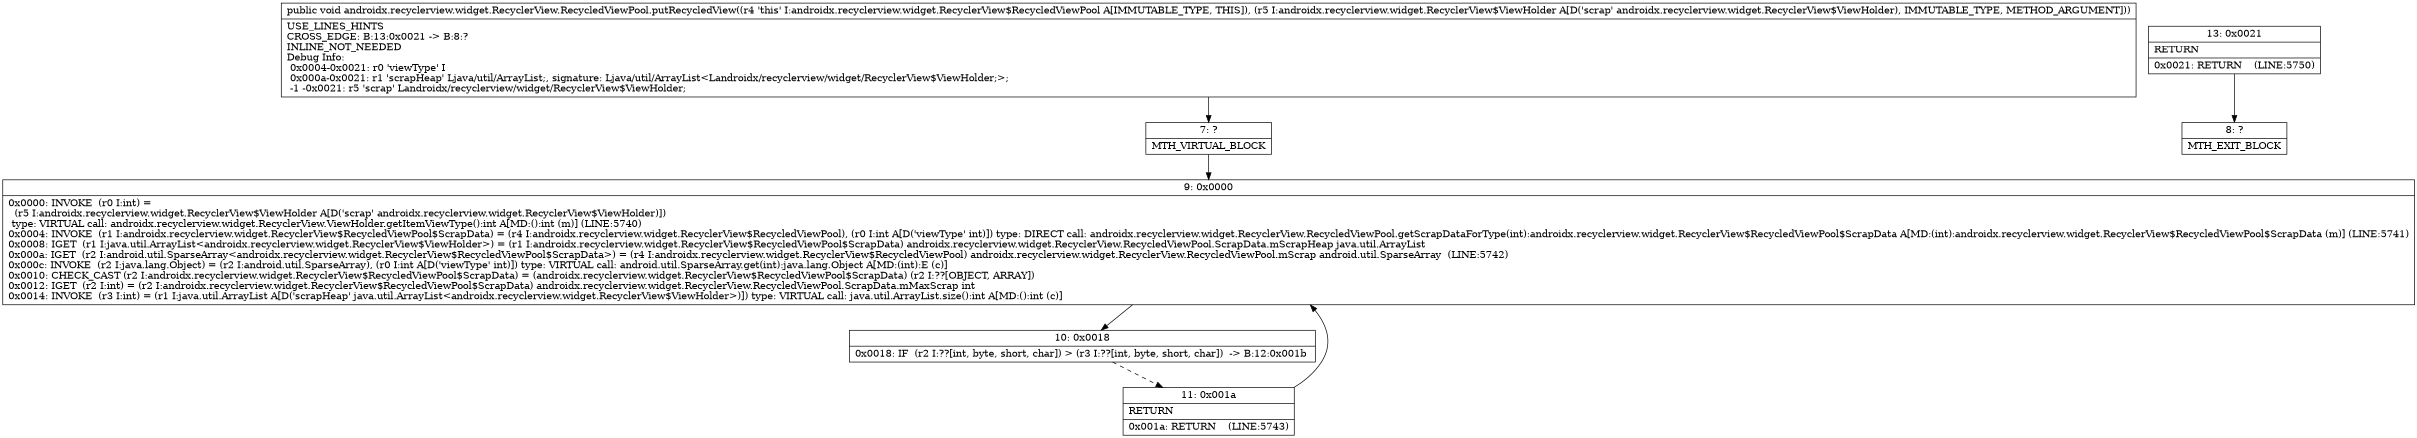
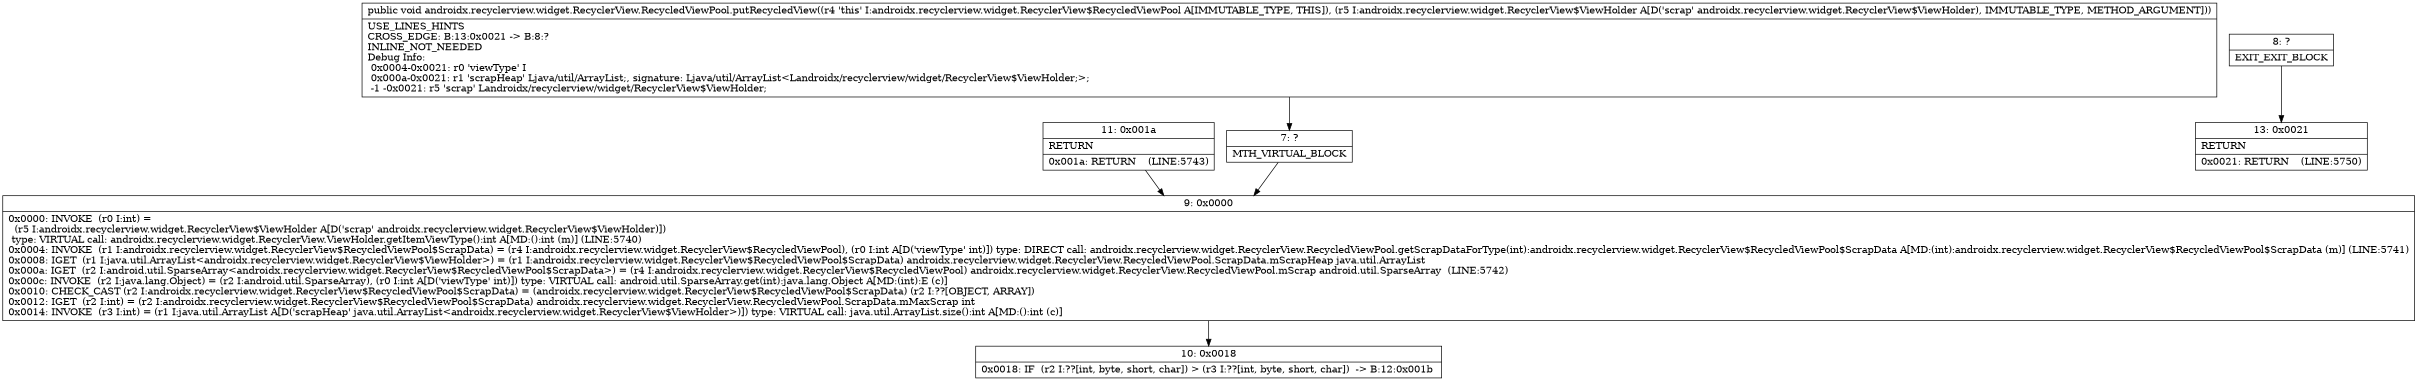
(2234, 95) -> (2281, 91)
(2234, 146) -> (2281, 58)
(1135, 373) -> none
